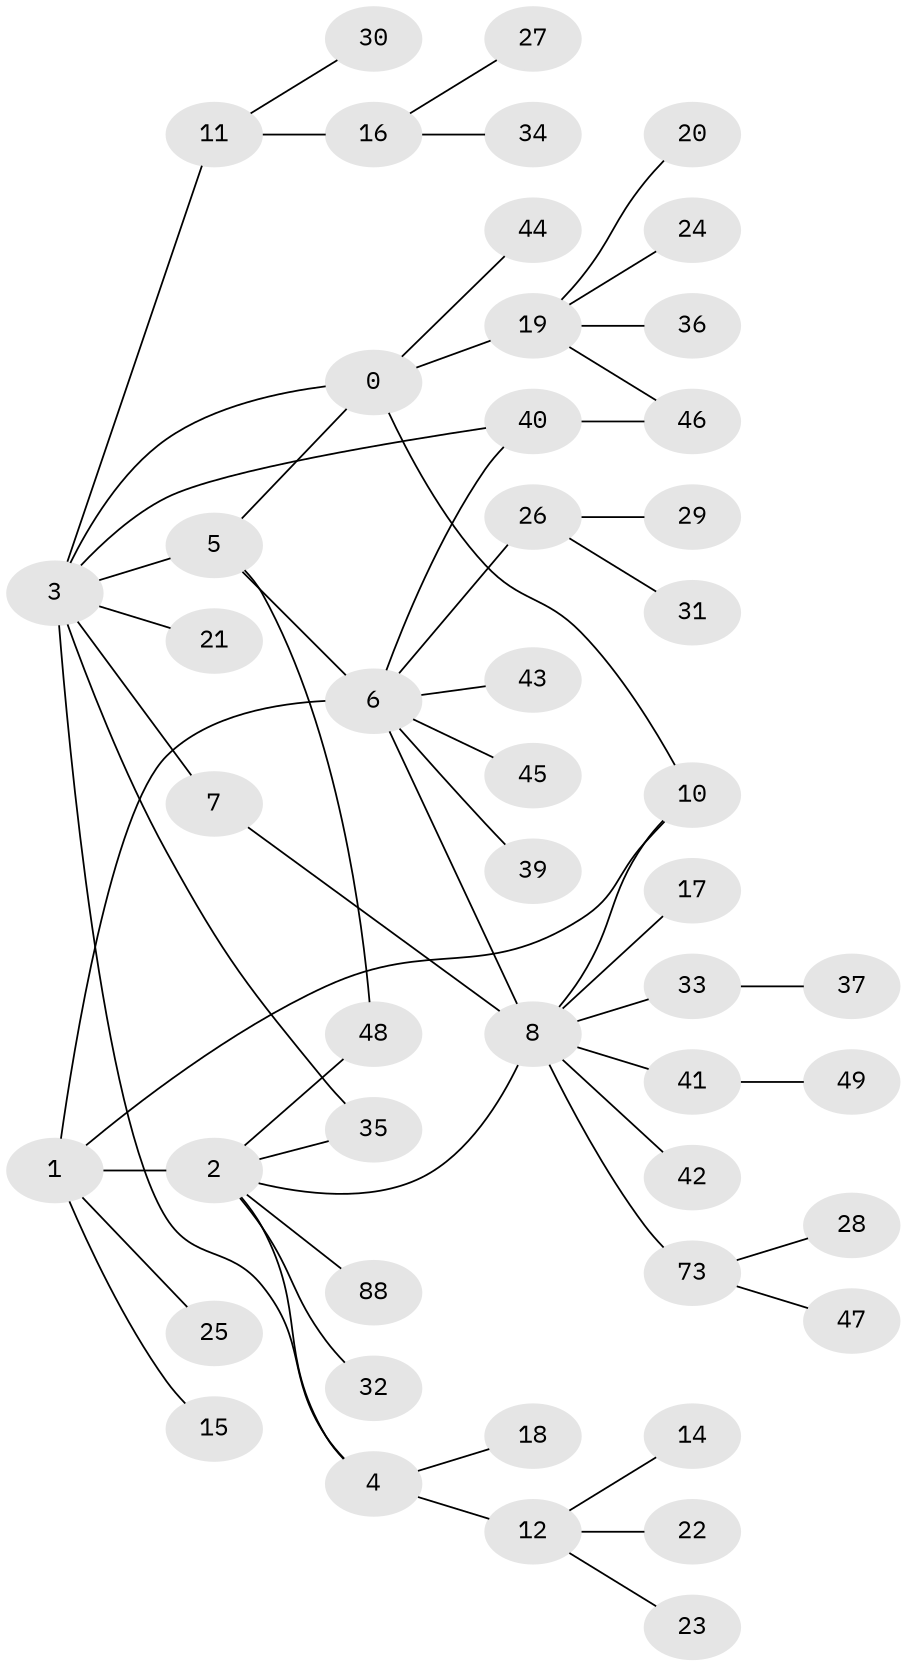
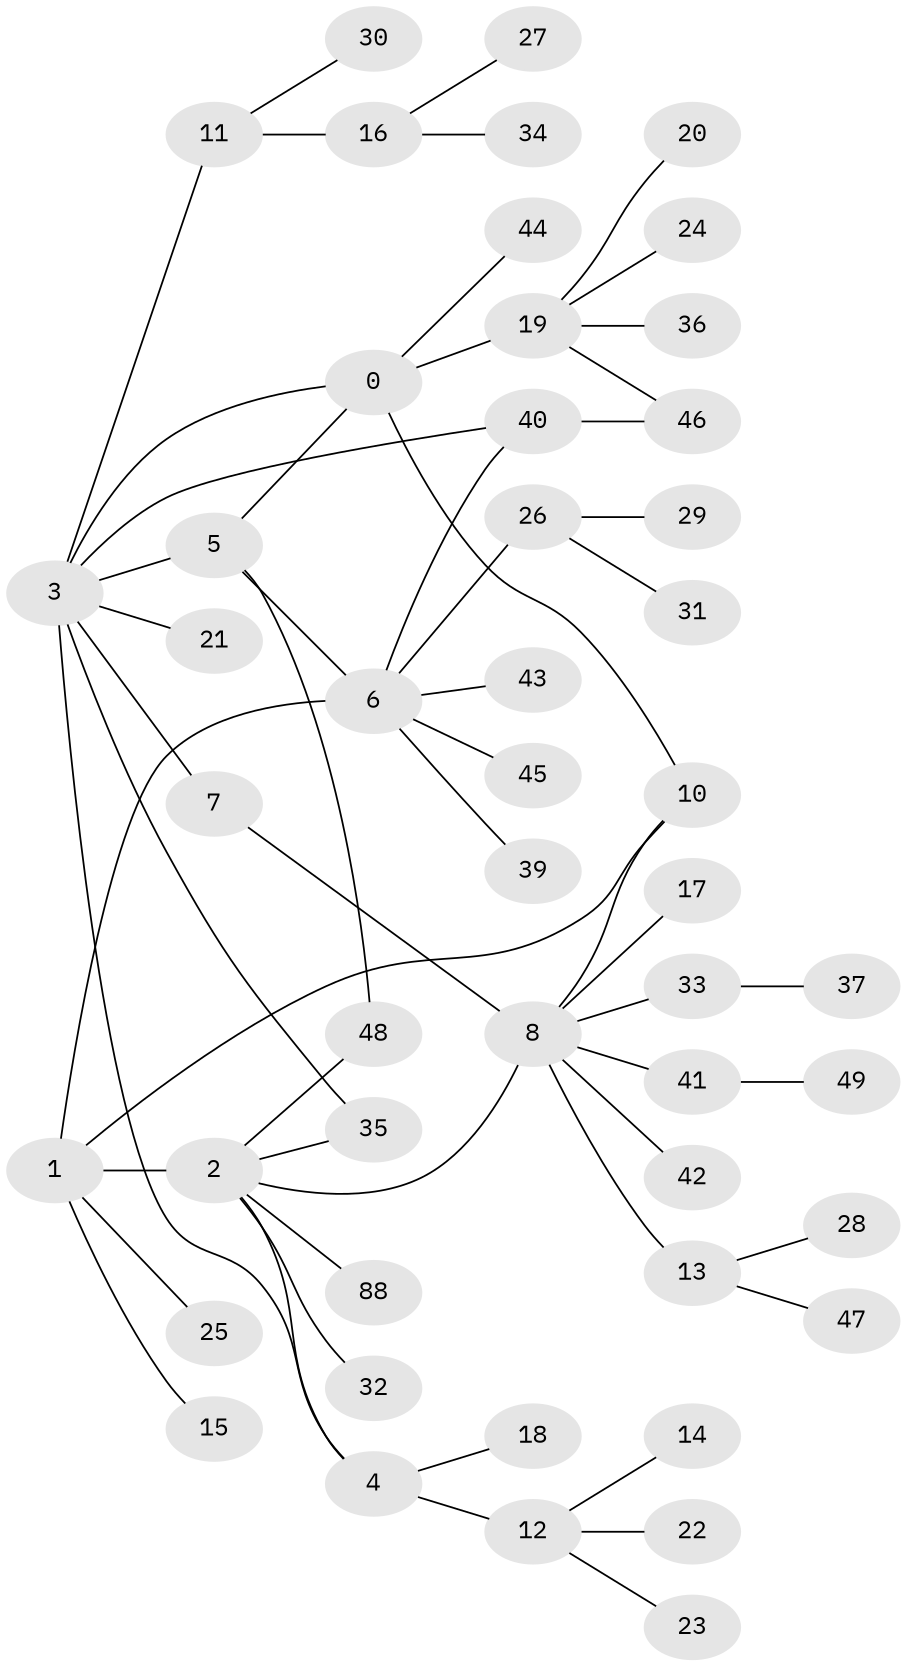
(453, 868) -> none
(692, 1273) -> (692, 1273)
